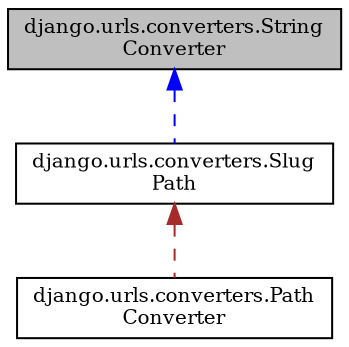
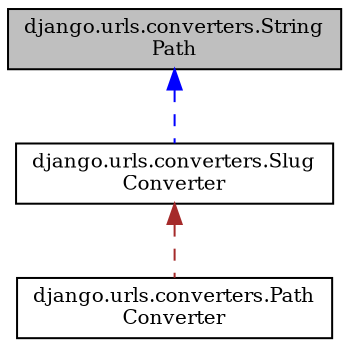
(175, 39) -> (175, 39)
(175, 174) -> (175, 174)
